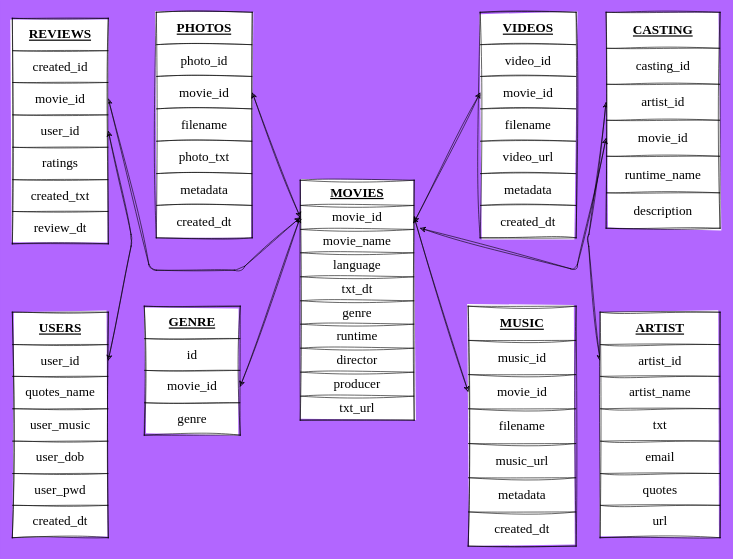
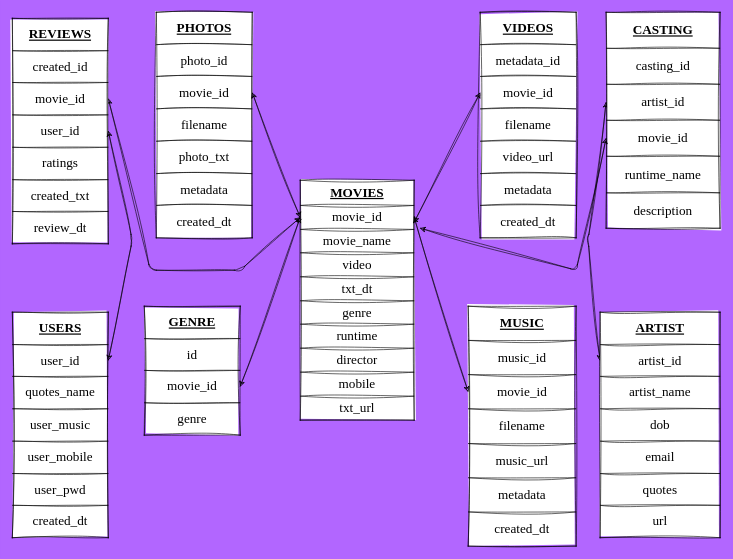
(528, 61) -> (528, 61)
(357, 265) -> (357, 265)
(357, 384) -> (357, 384)
(660, 425) -> (660, 425)
(60, 458) -> (60, 458)
